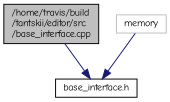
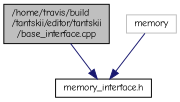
(51, 24) -> (57, 24)
(96, 88) -> (104, 88)
